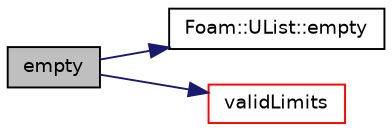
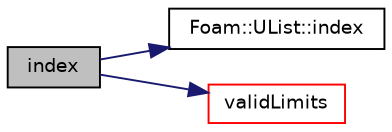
(277, 29) -> (277, 29)
(54, 67) -> (54, 67)
